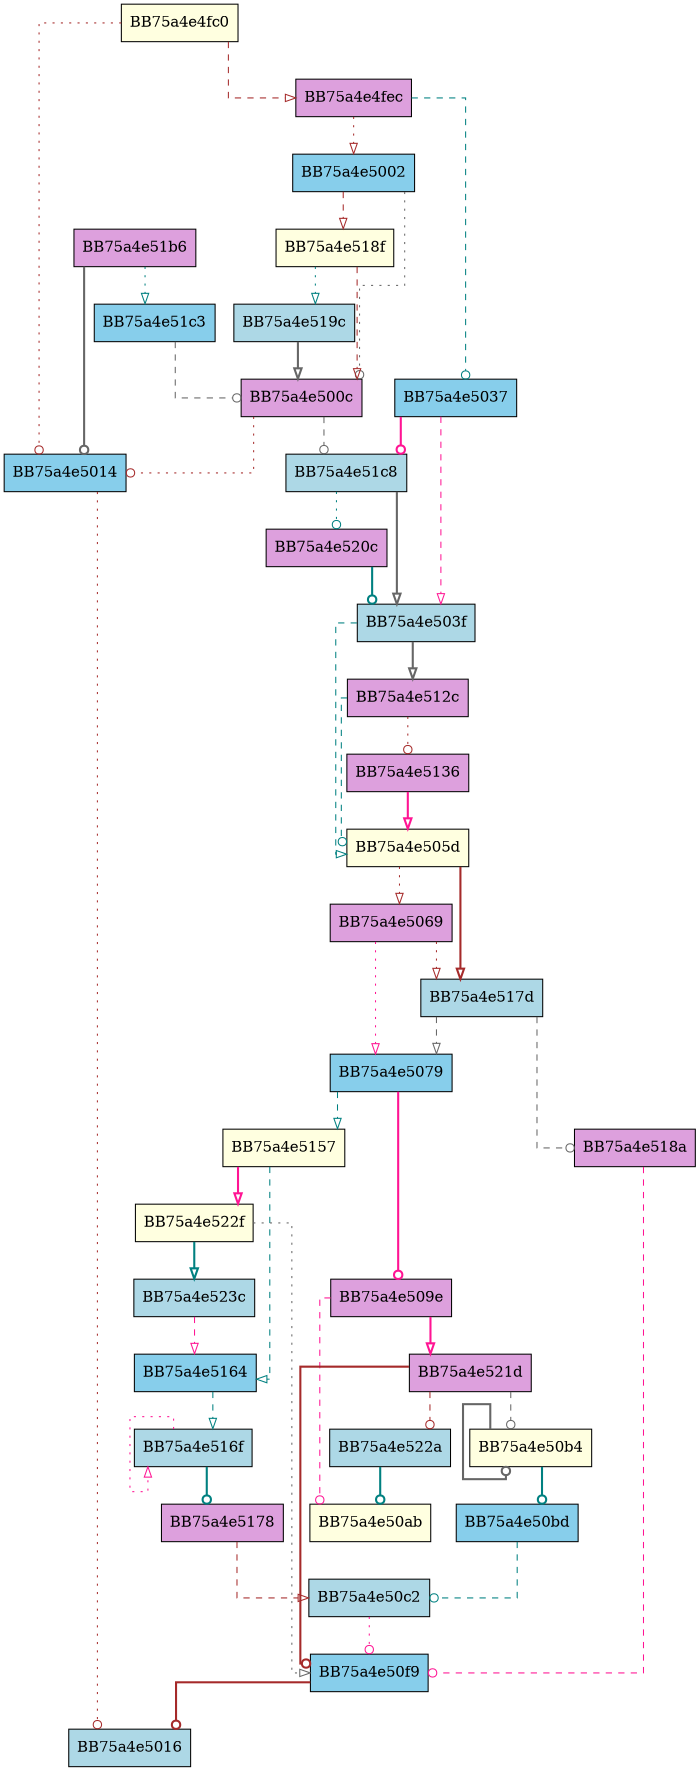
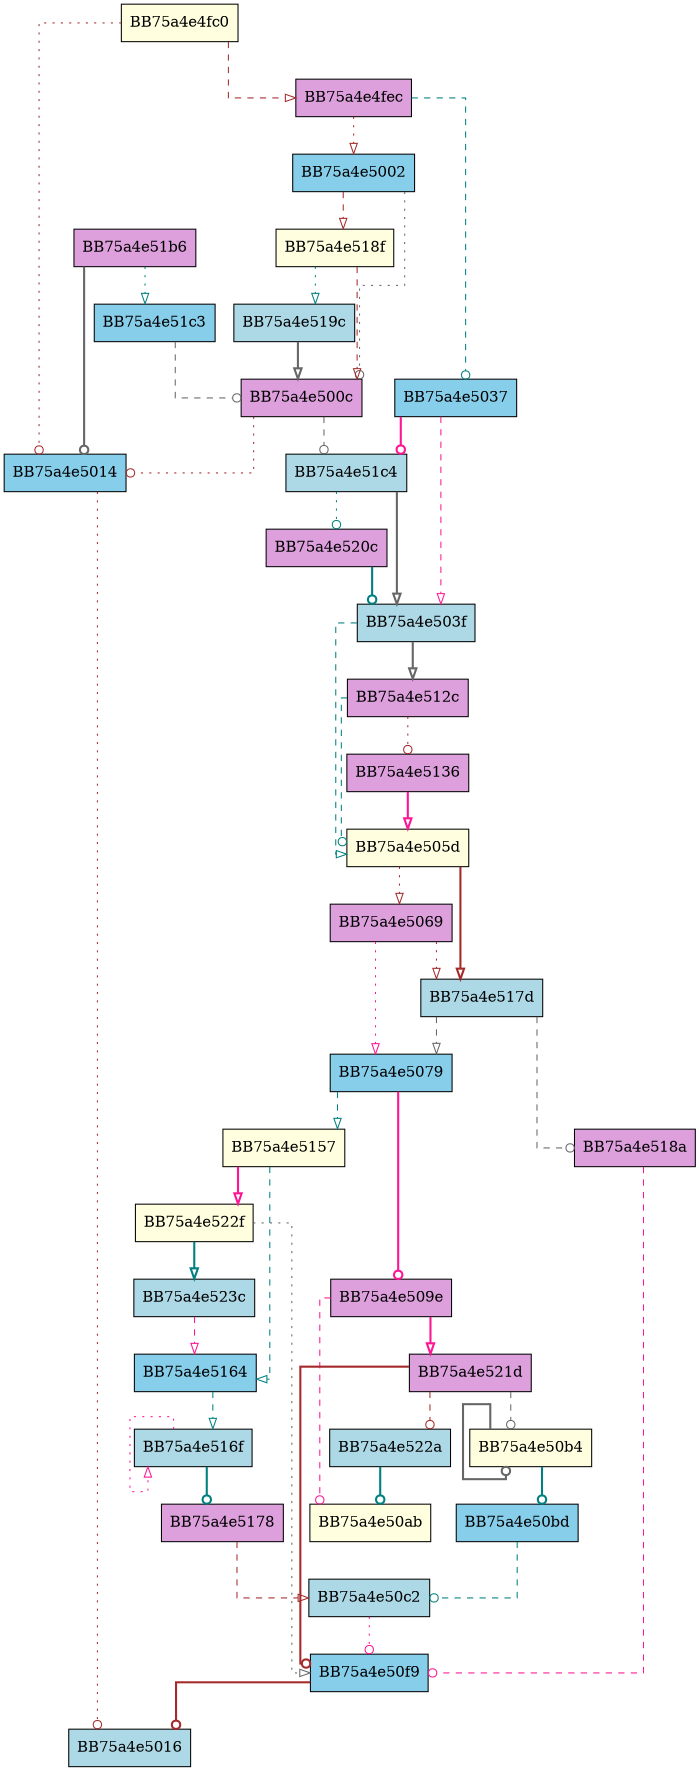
(346, 473) -> (346, 473)
